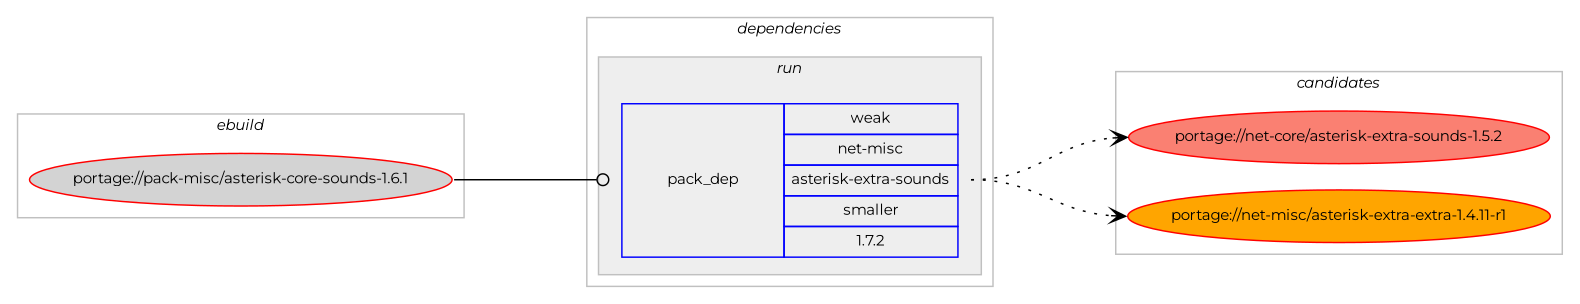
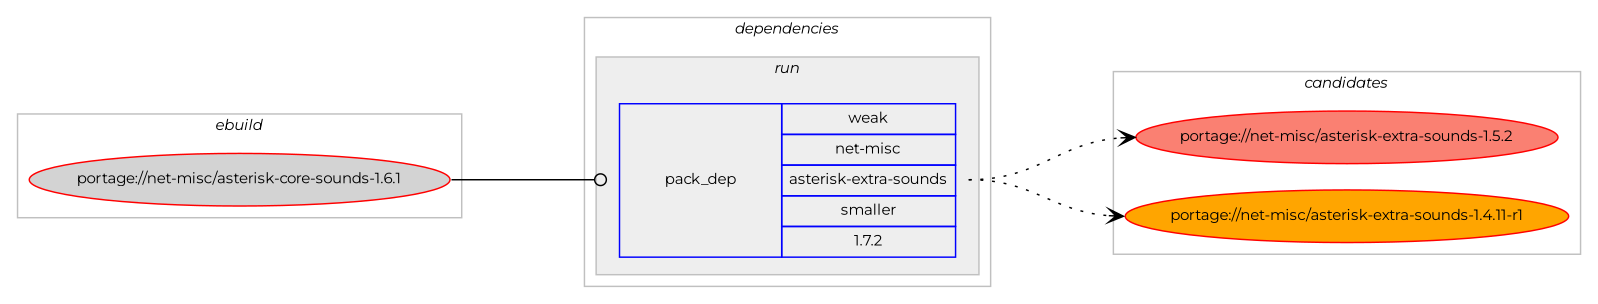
(1339, 137) -> (1347, 137)
(241, 180) -> (240, 180)
(1339, 216) -> (1347, 216)
